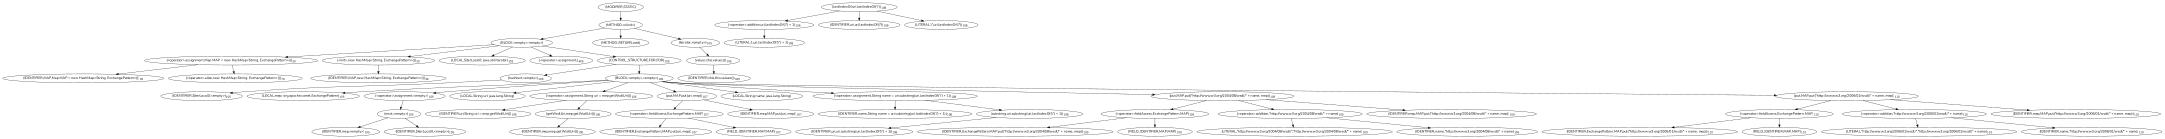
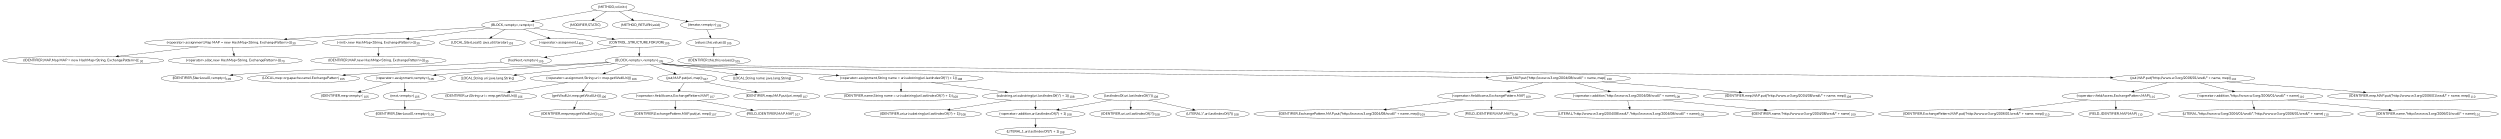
(621, 15) -> (600, 15)
none -> (1036, 104)
(374, 122) -> (376, 87)
